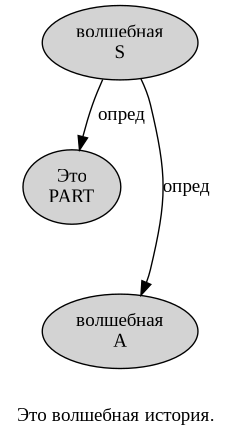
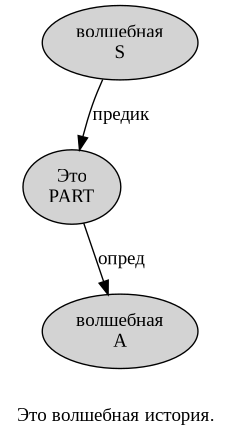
(121, 115) -> (121, 115)
(163, 180) -> (94, 252)
